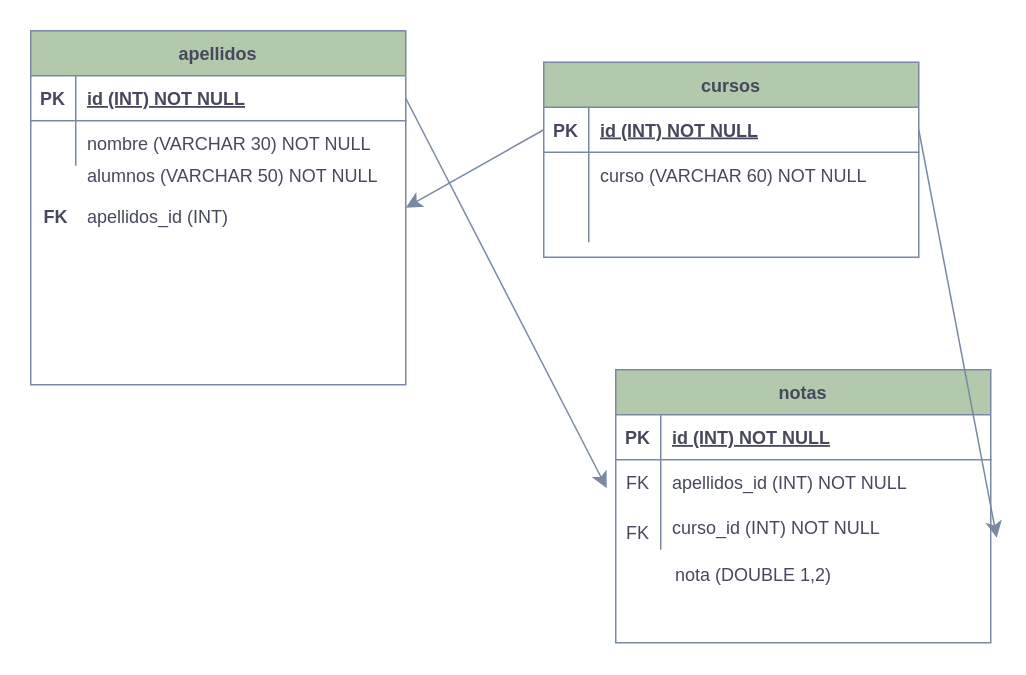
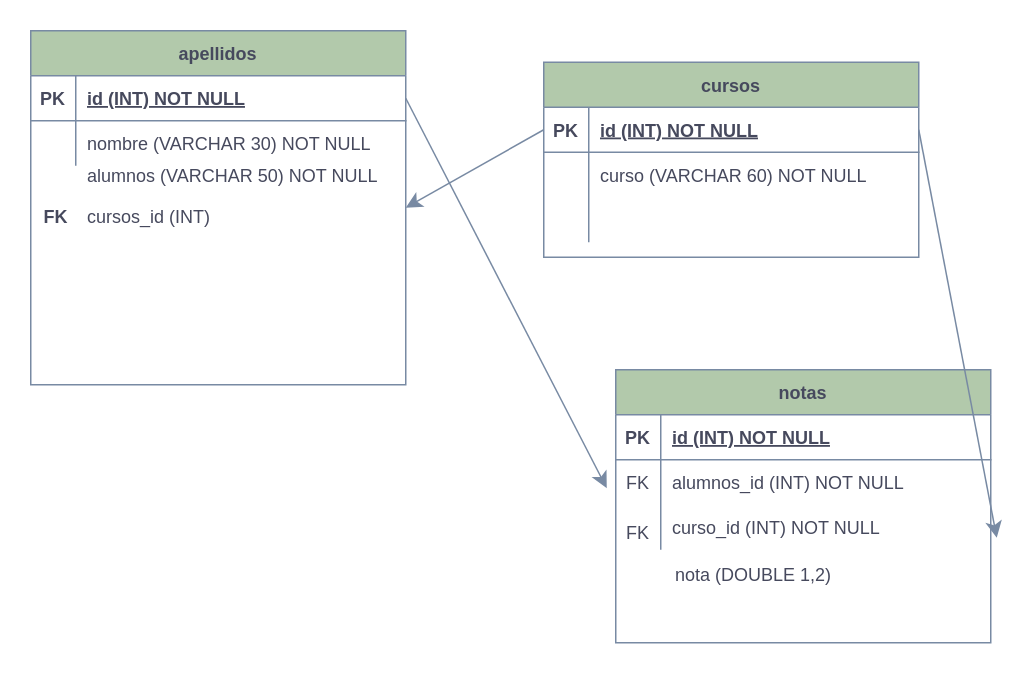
(166, 217) -> (158, 217)
(792, 483) -> (786, 483)
